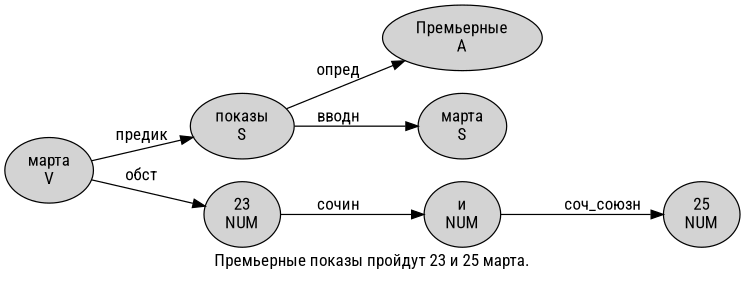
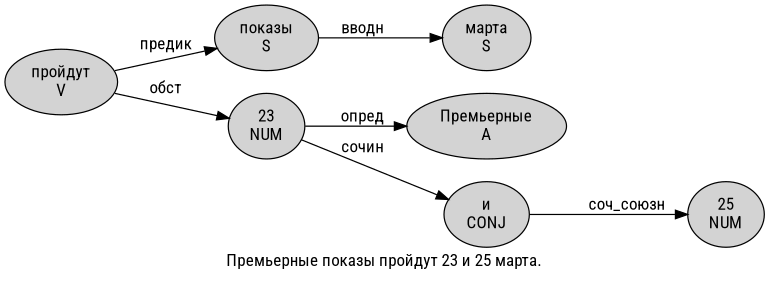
(340, 87) -> (350, 126)
(49, 170) -> (61, 82)
(462, 214) -> (487, 214)
